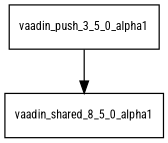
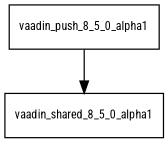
(84, 27) -> (84, 27)
